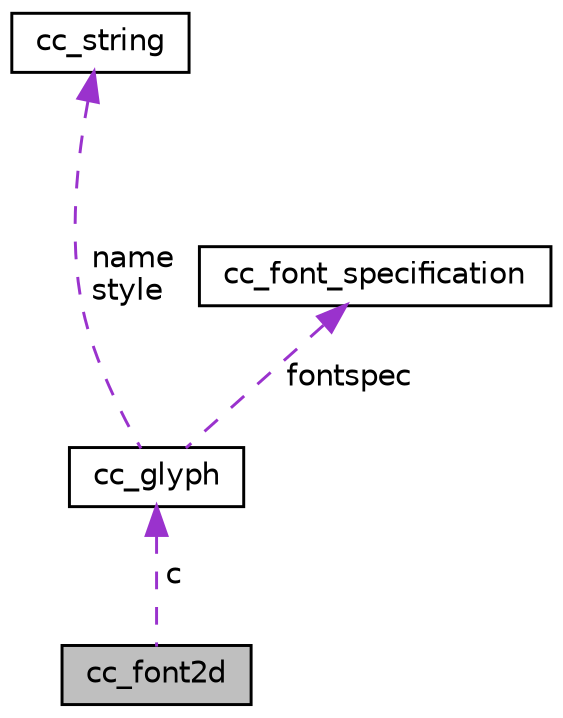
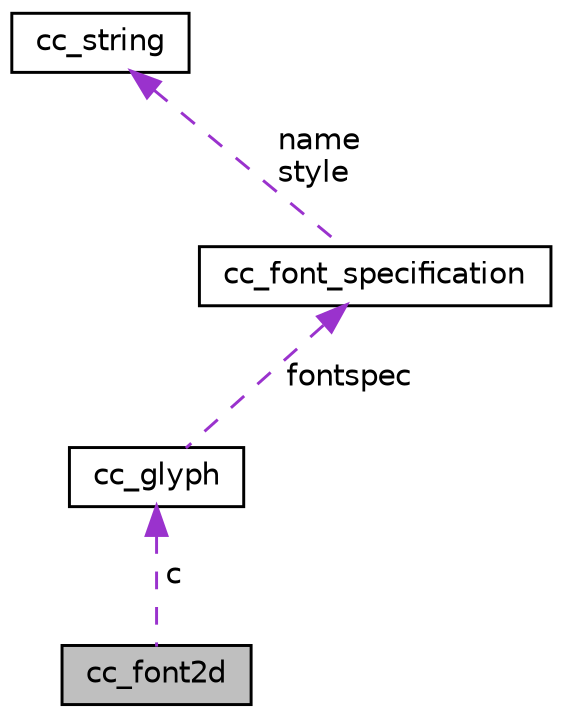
(78, 280) -> (249, 169)
